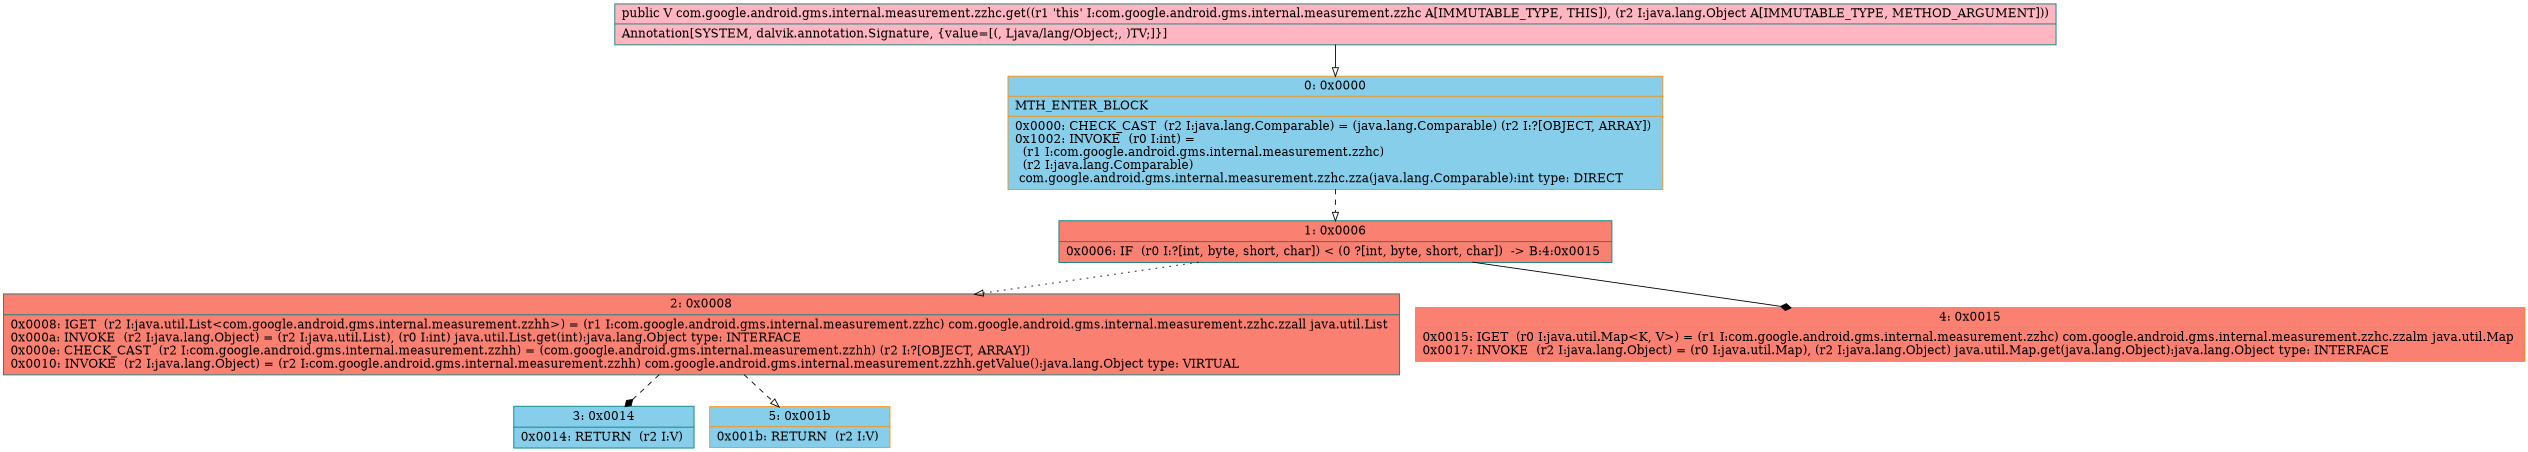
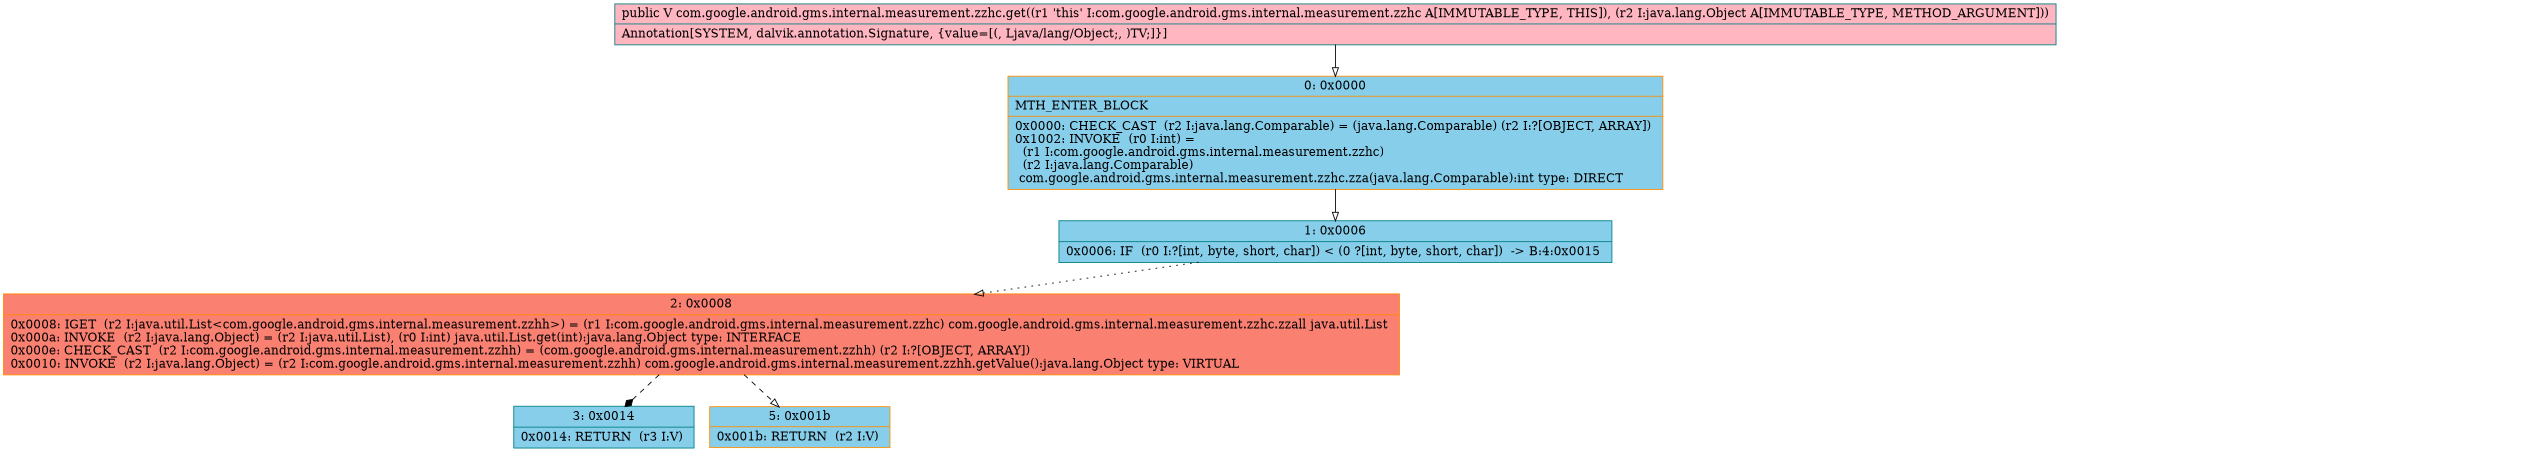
(1335, 201) -> (1335, 201)
(1335, 242) -> (1335, 242)
(701, 334) -> (701, 334)
(1970, 334) -> none
(604, 437) -> (604, 437)
